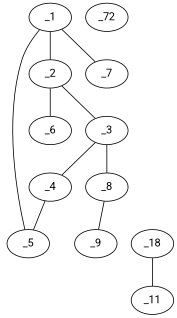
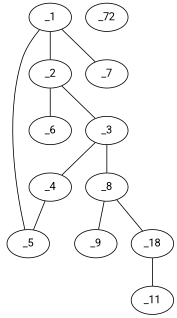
none -> (130, 215)
